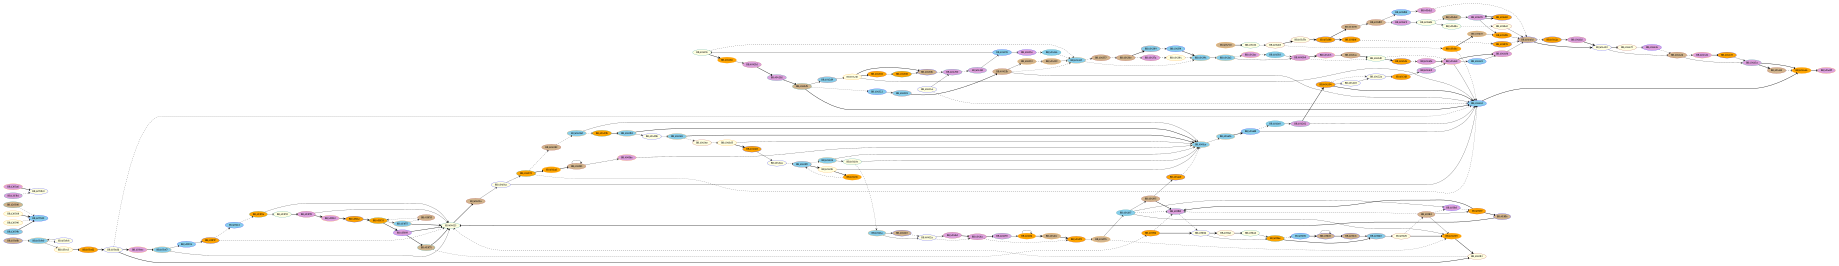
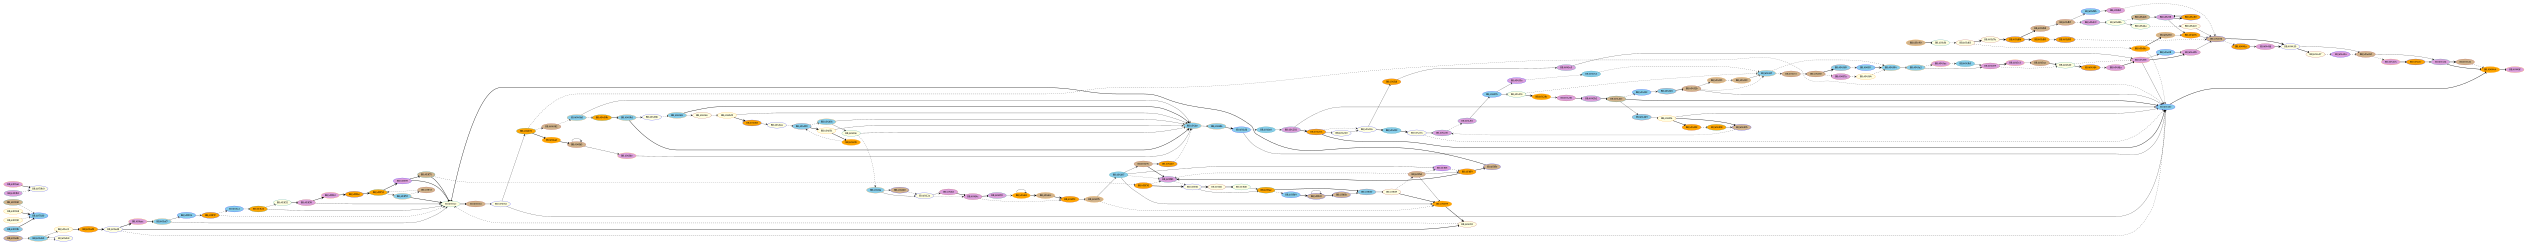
none -> (1392, 130)
